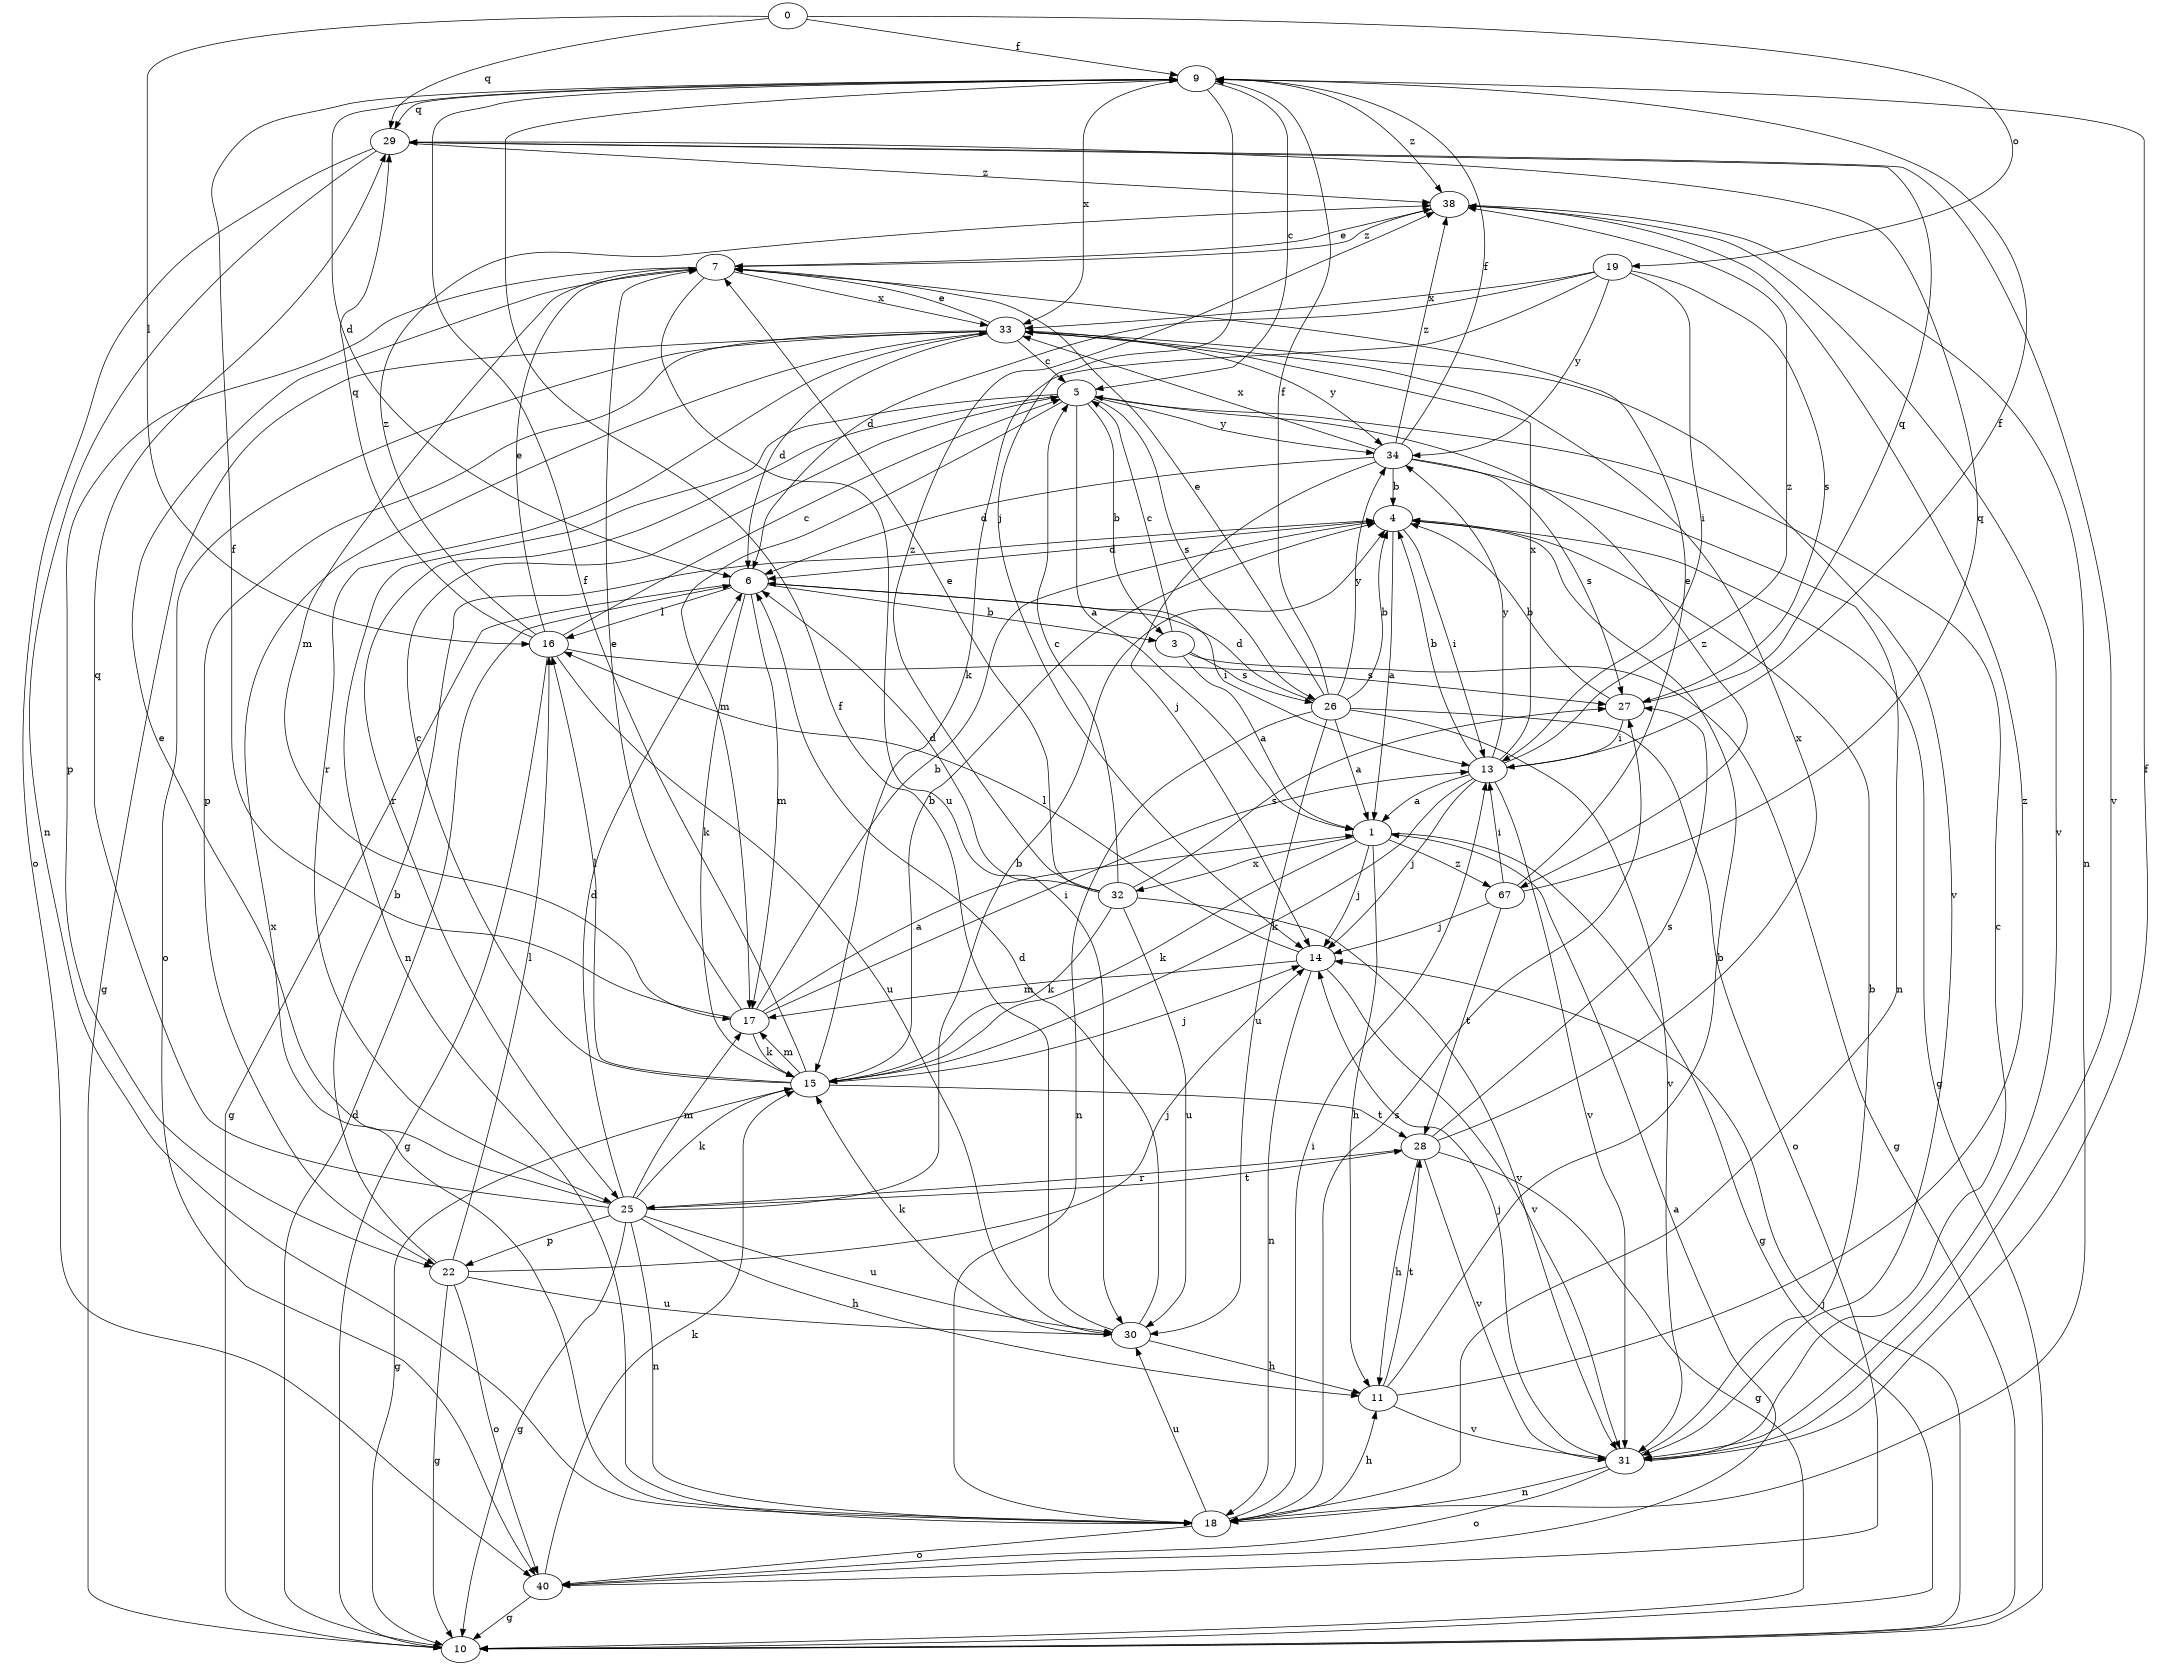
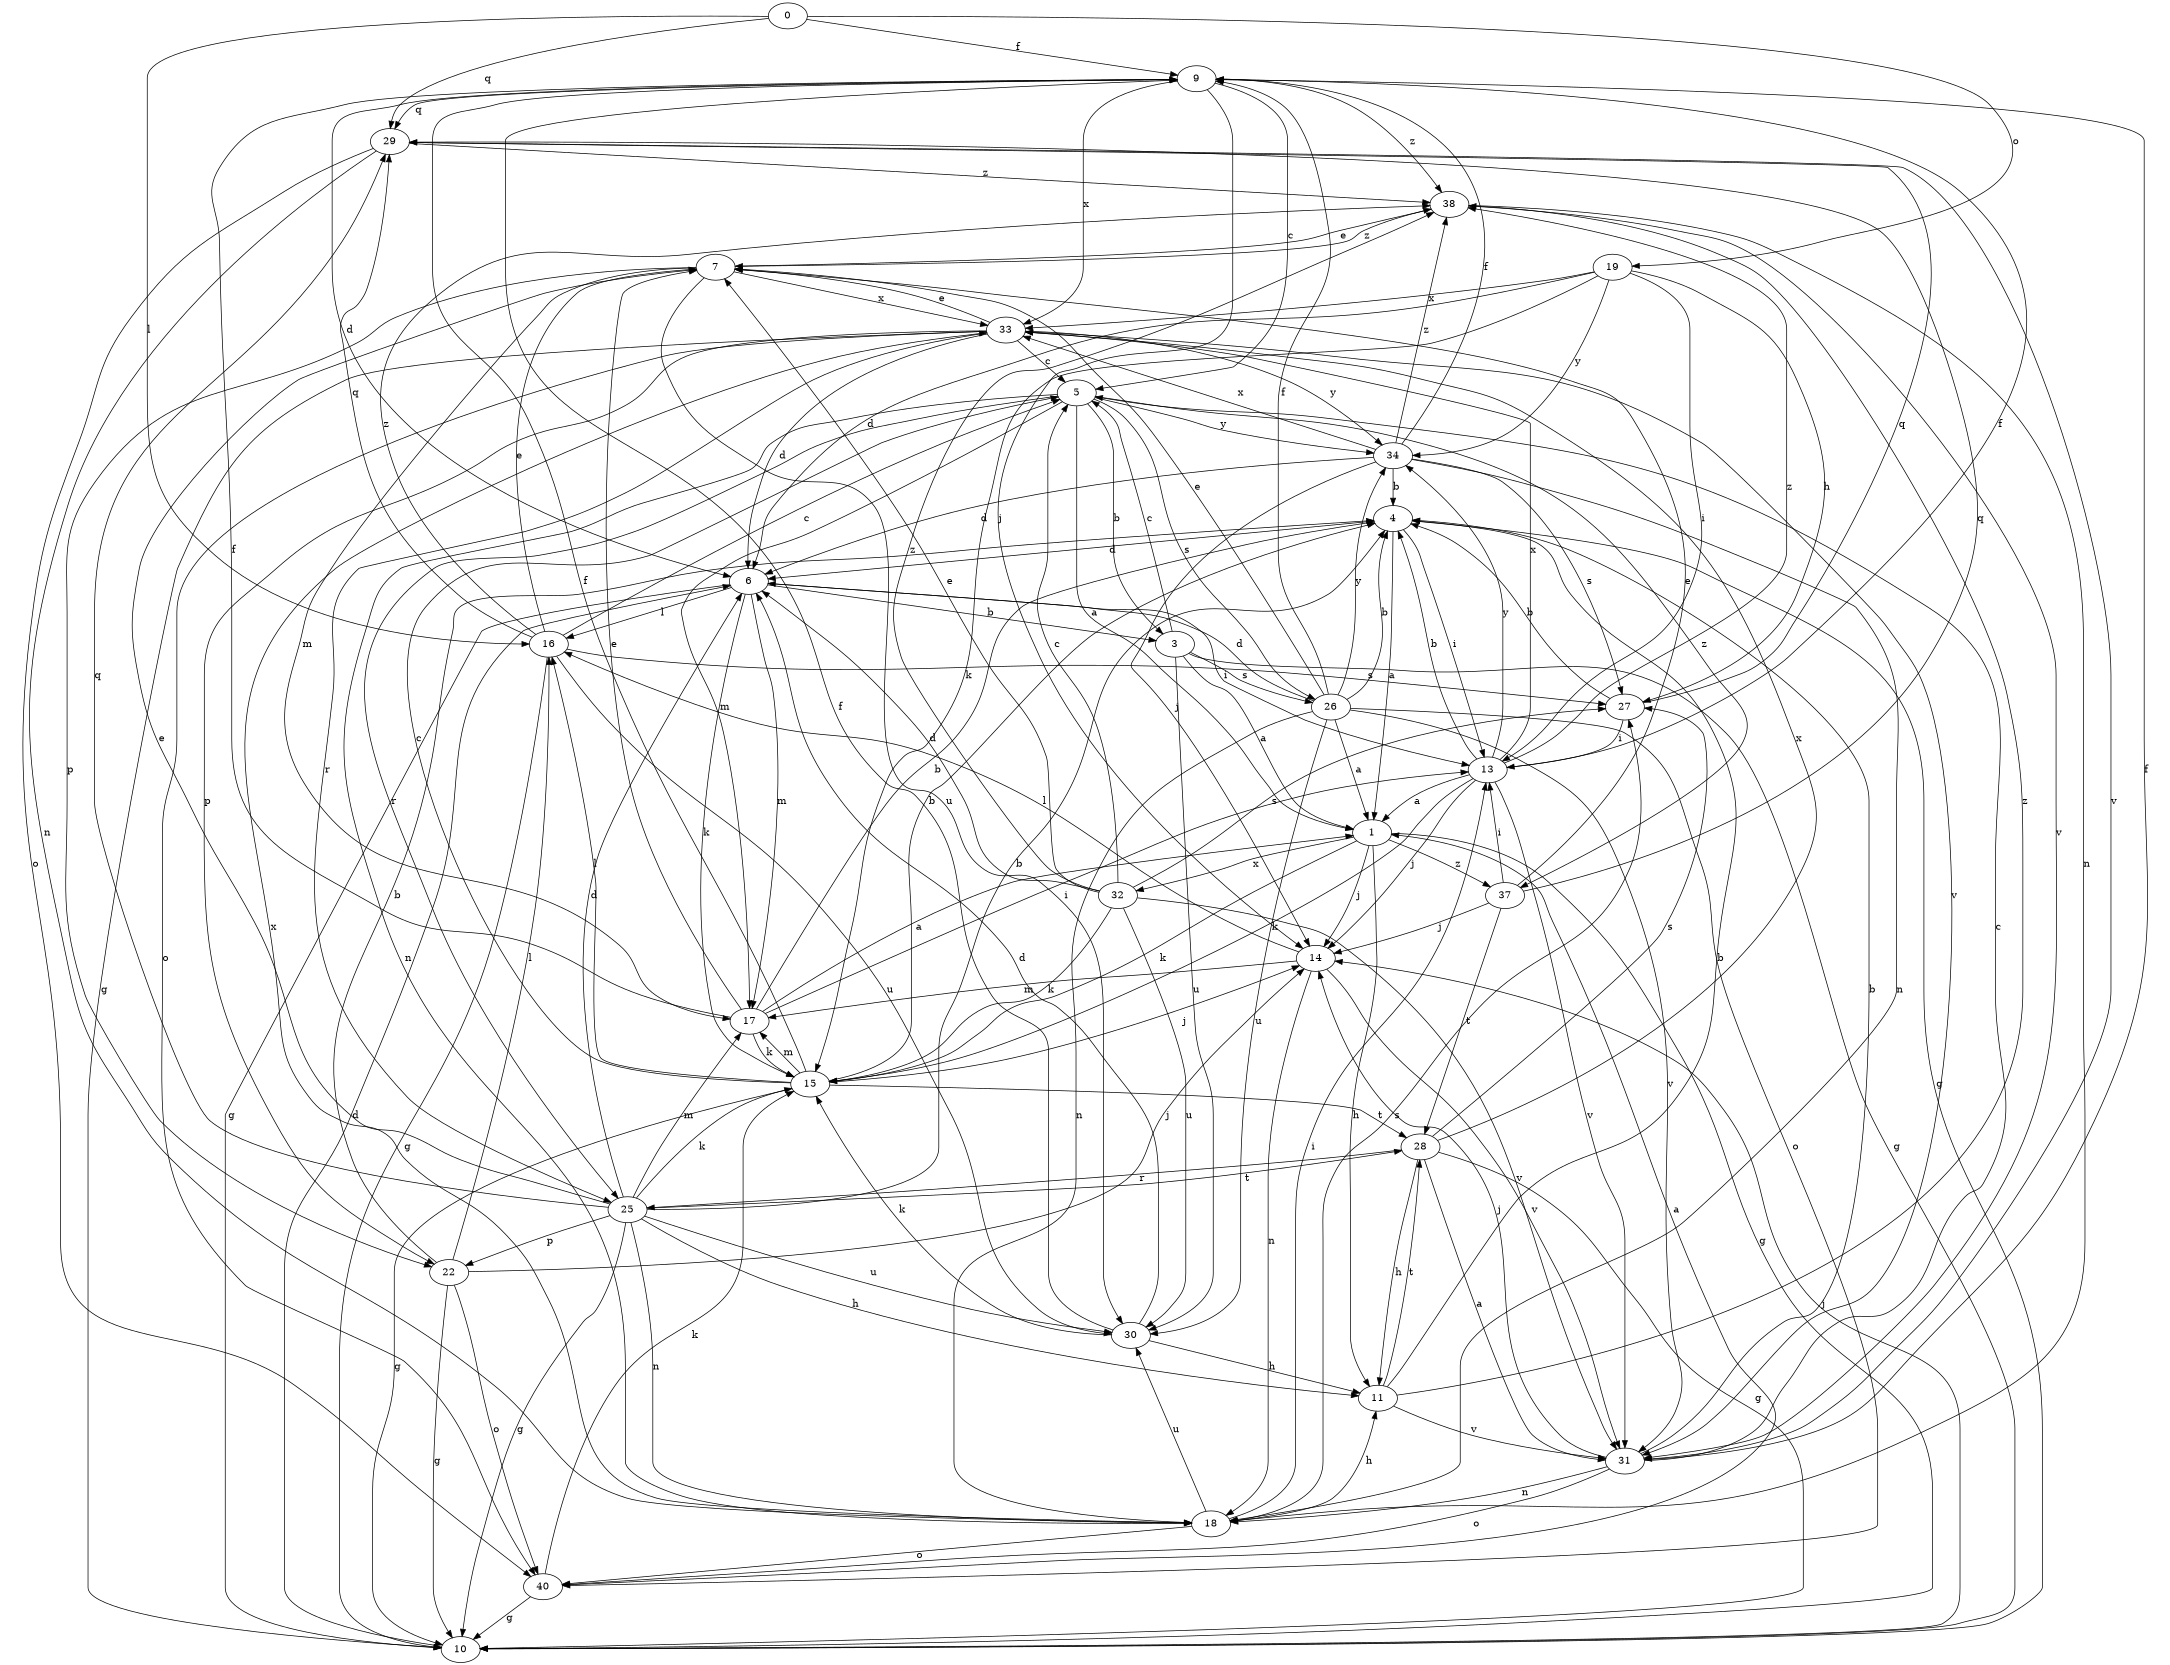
(1827, 487) -> (1827, 487)
(1505, 896) -> (1505, 896)
(1479, 1304) -> (1479, 1304)
(784, 1320) -> (1193, 991)
